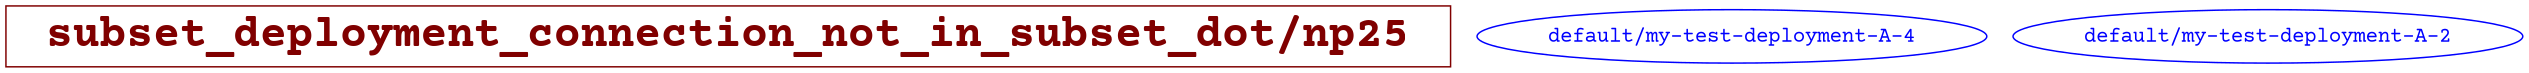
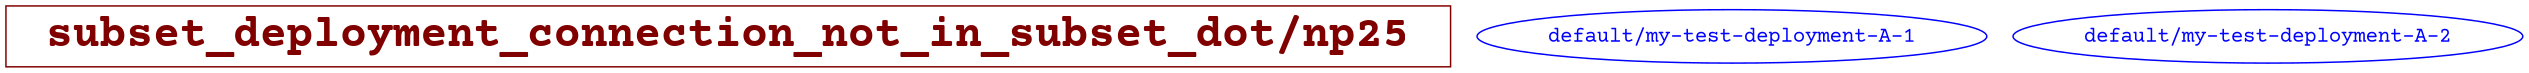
(1732, 36) -> (1732, 36)
